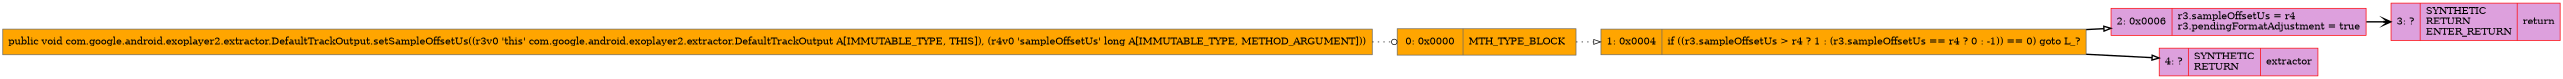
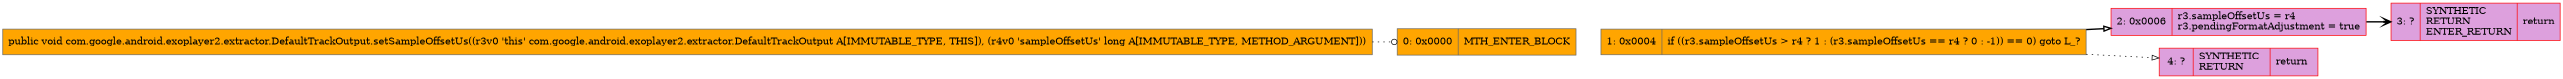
(1517, 42) -> (1517, 42)
(1585, 42) -> none
(2119, 56) -> (2119, 56)
(2289, 62) -> (2292, 62)
